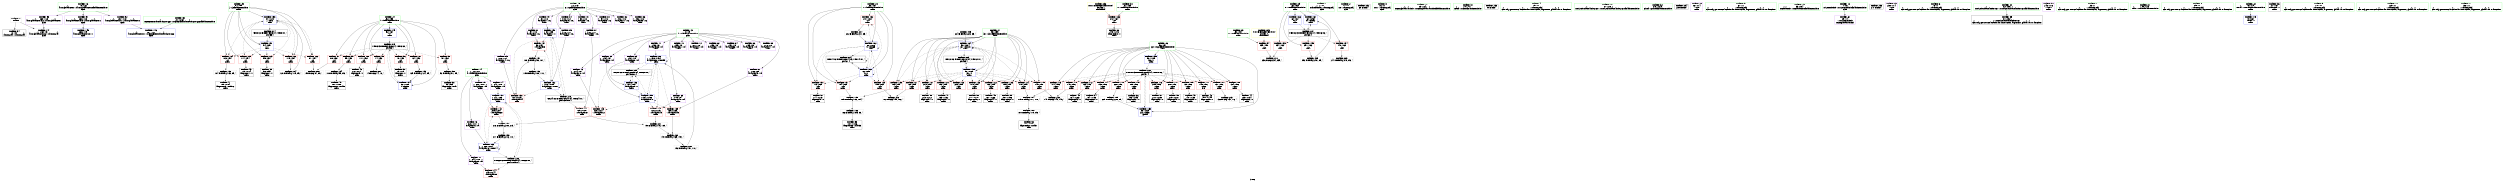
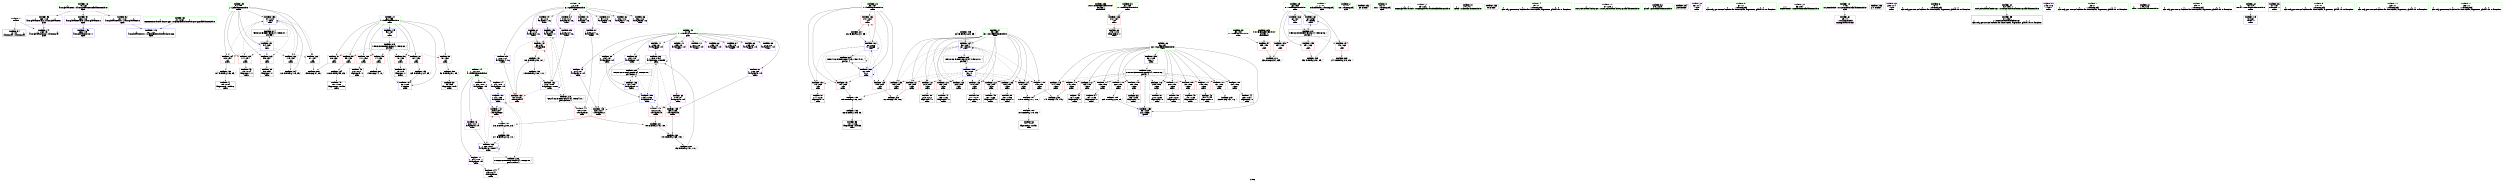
(1203, 88) -> (1203, 88)
